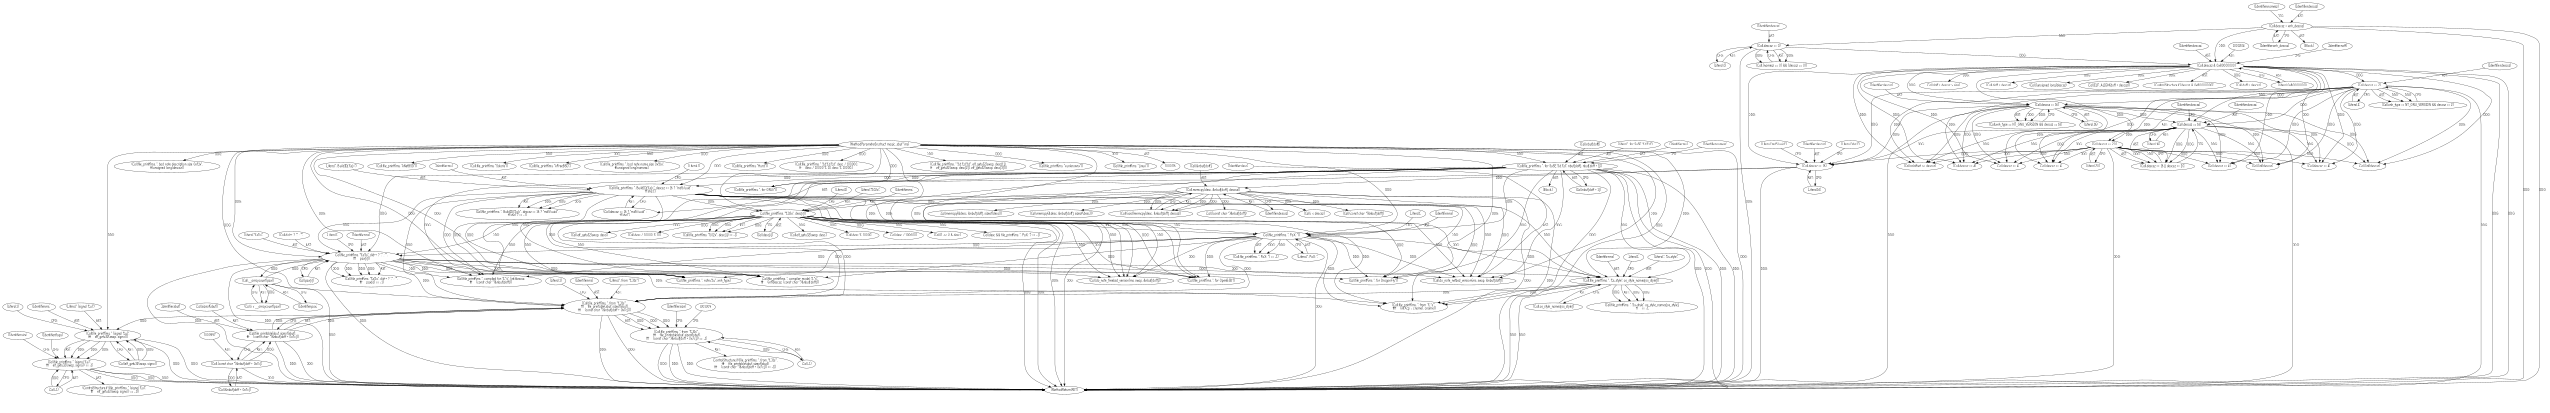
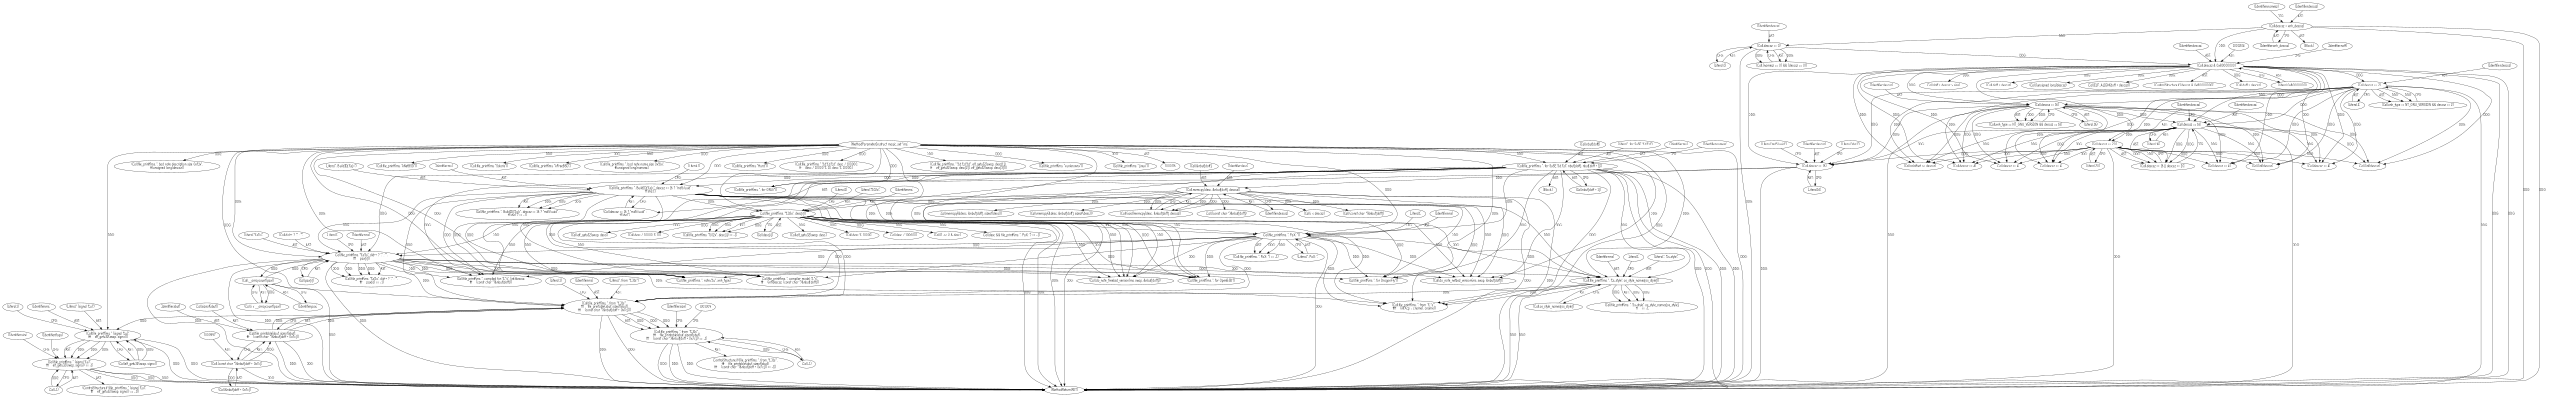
(880, 145) -> (880, 145)
(1455, 172) -> (1227, 177)
